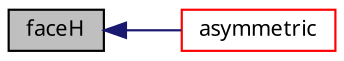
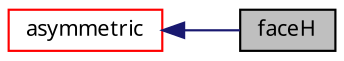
(154, 30) -> (212, 30)
